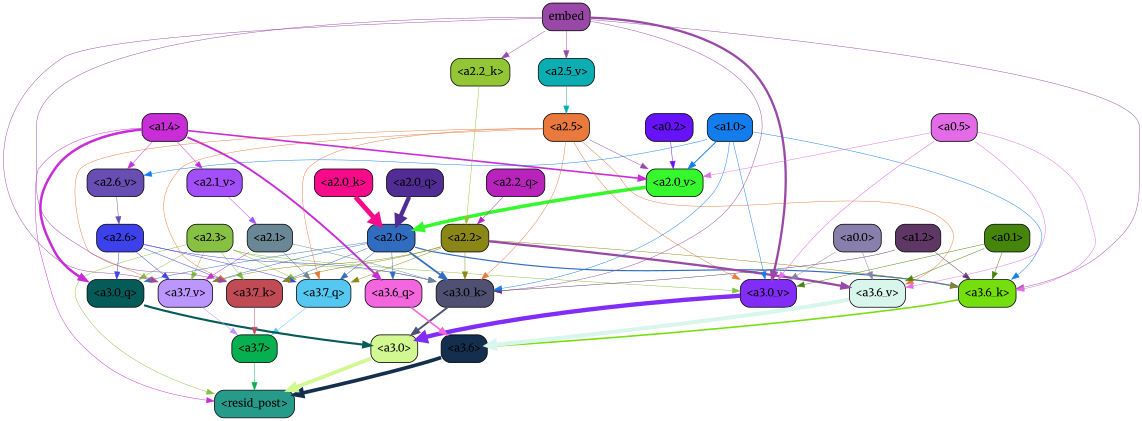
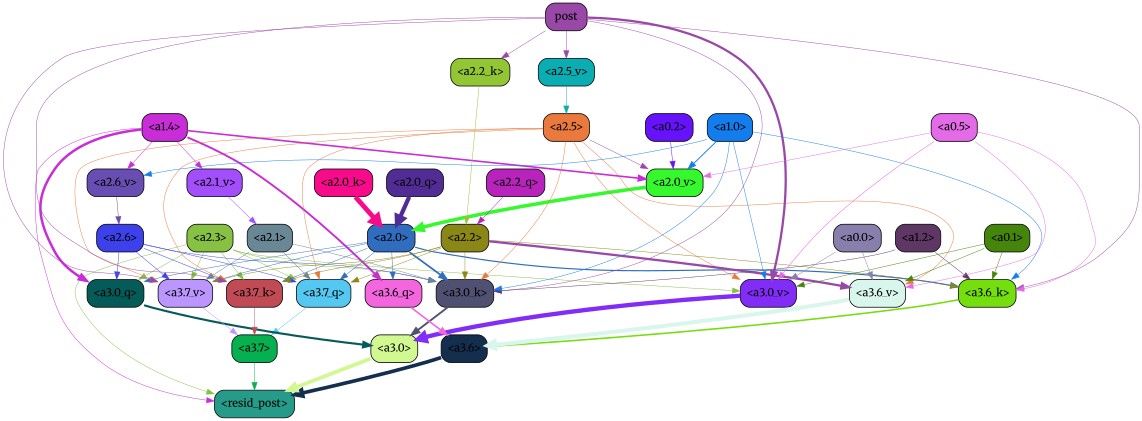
(566, 17) -> (566, 17)
(231, 264) -> (231, 264)
